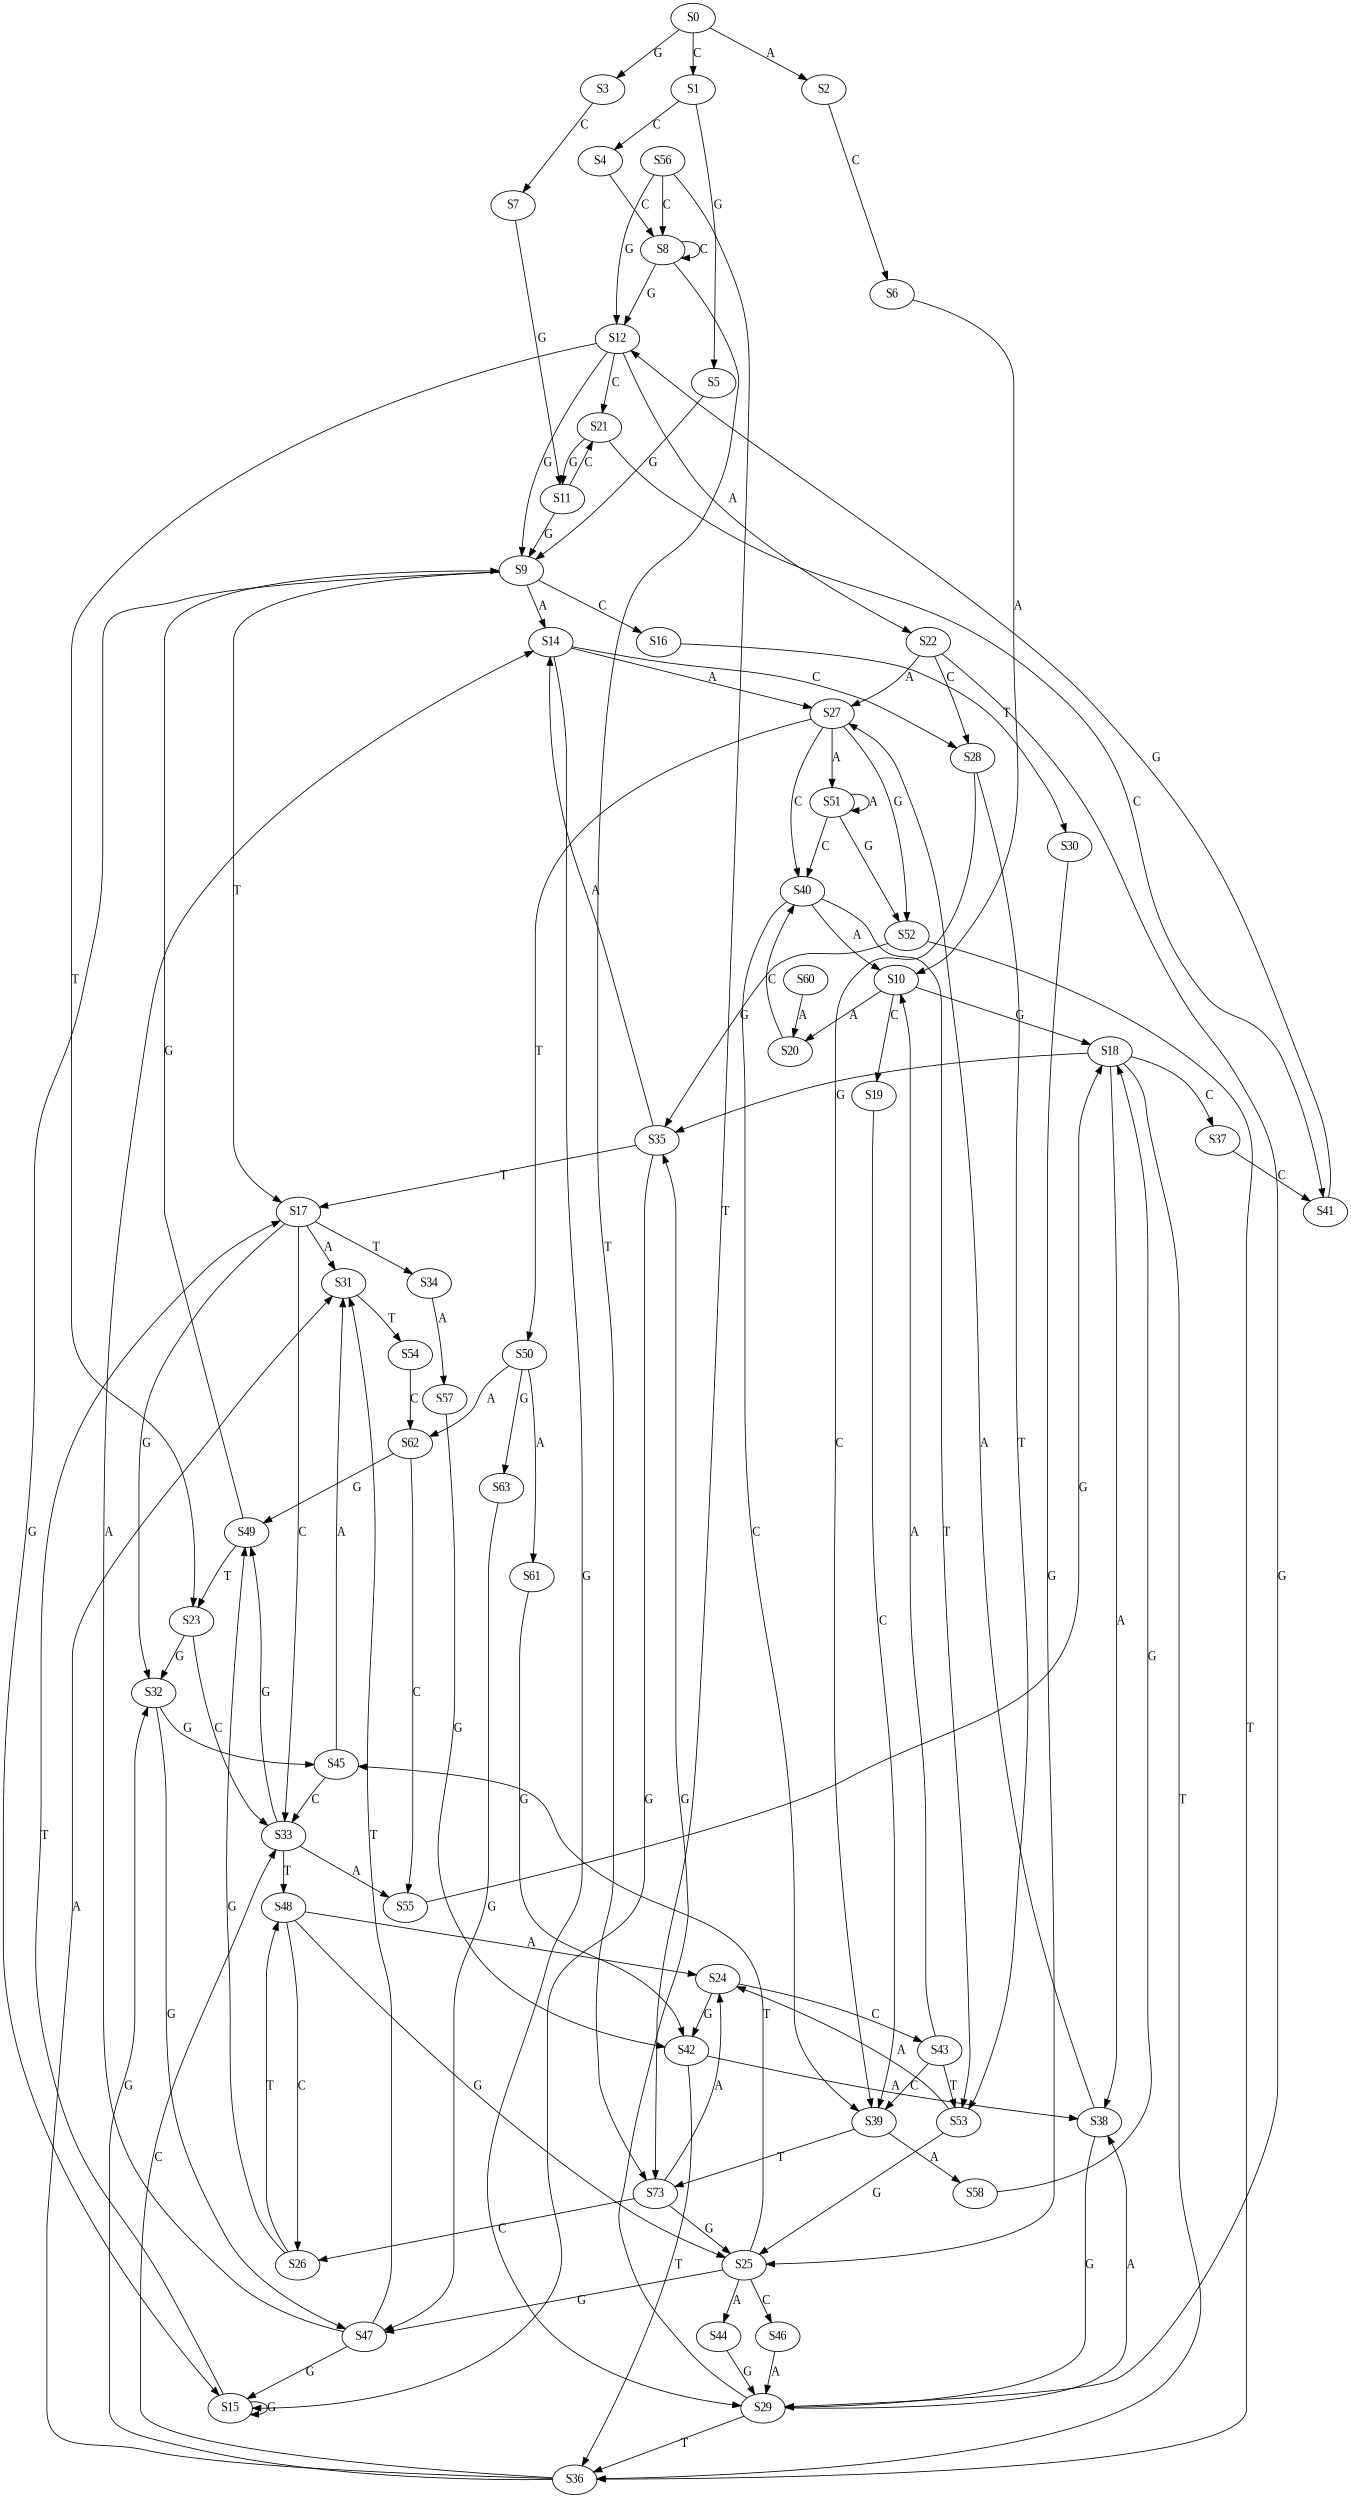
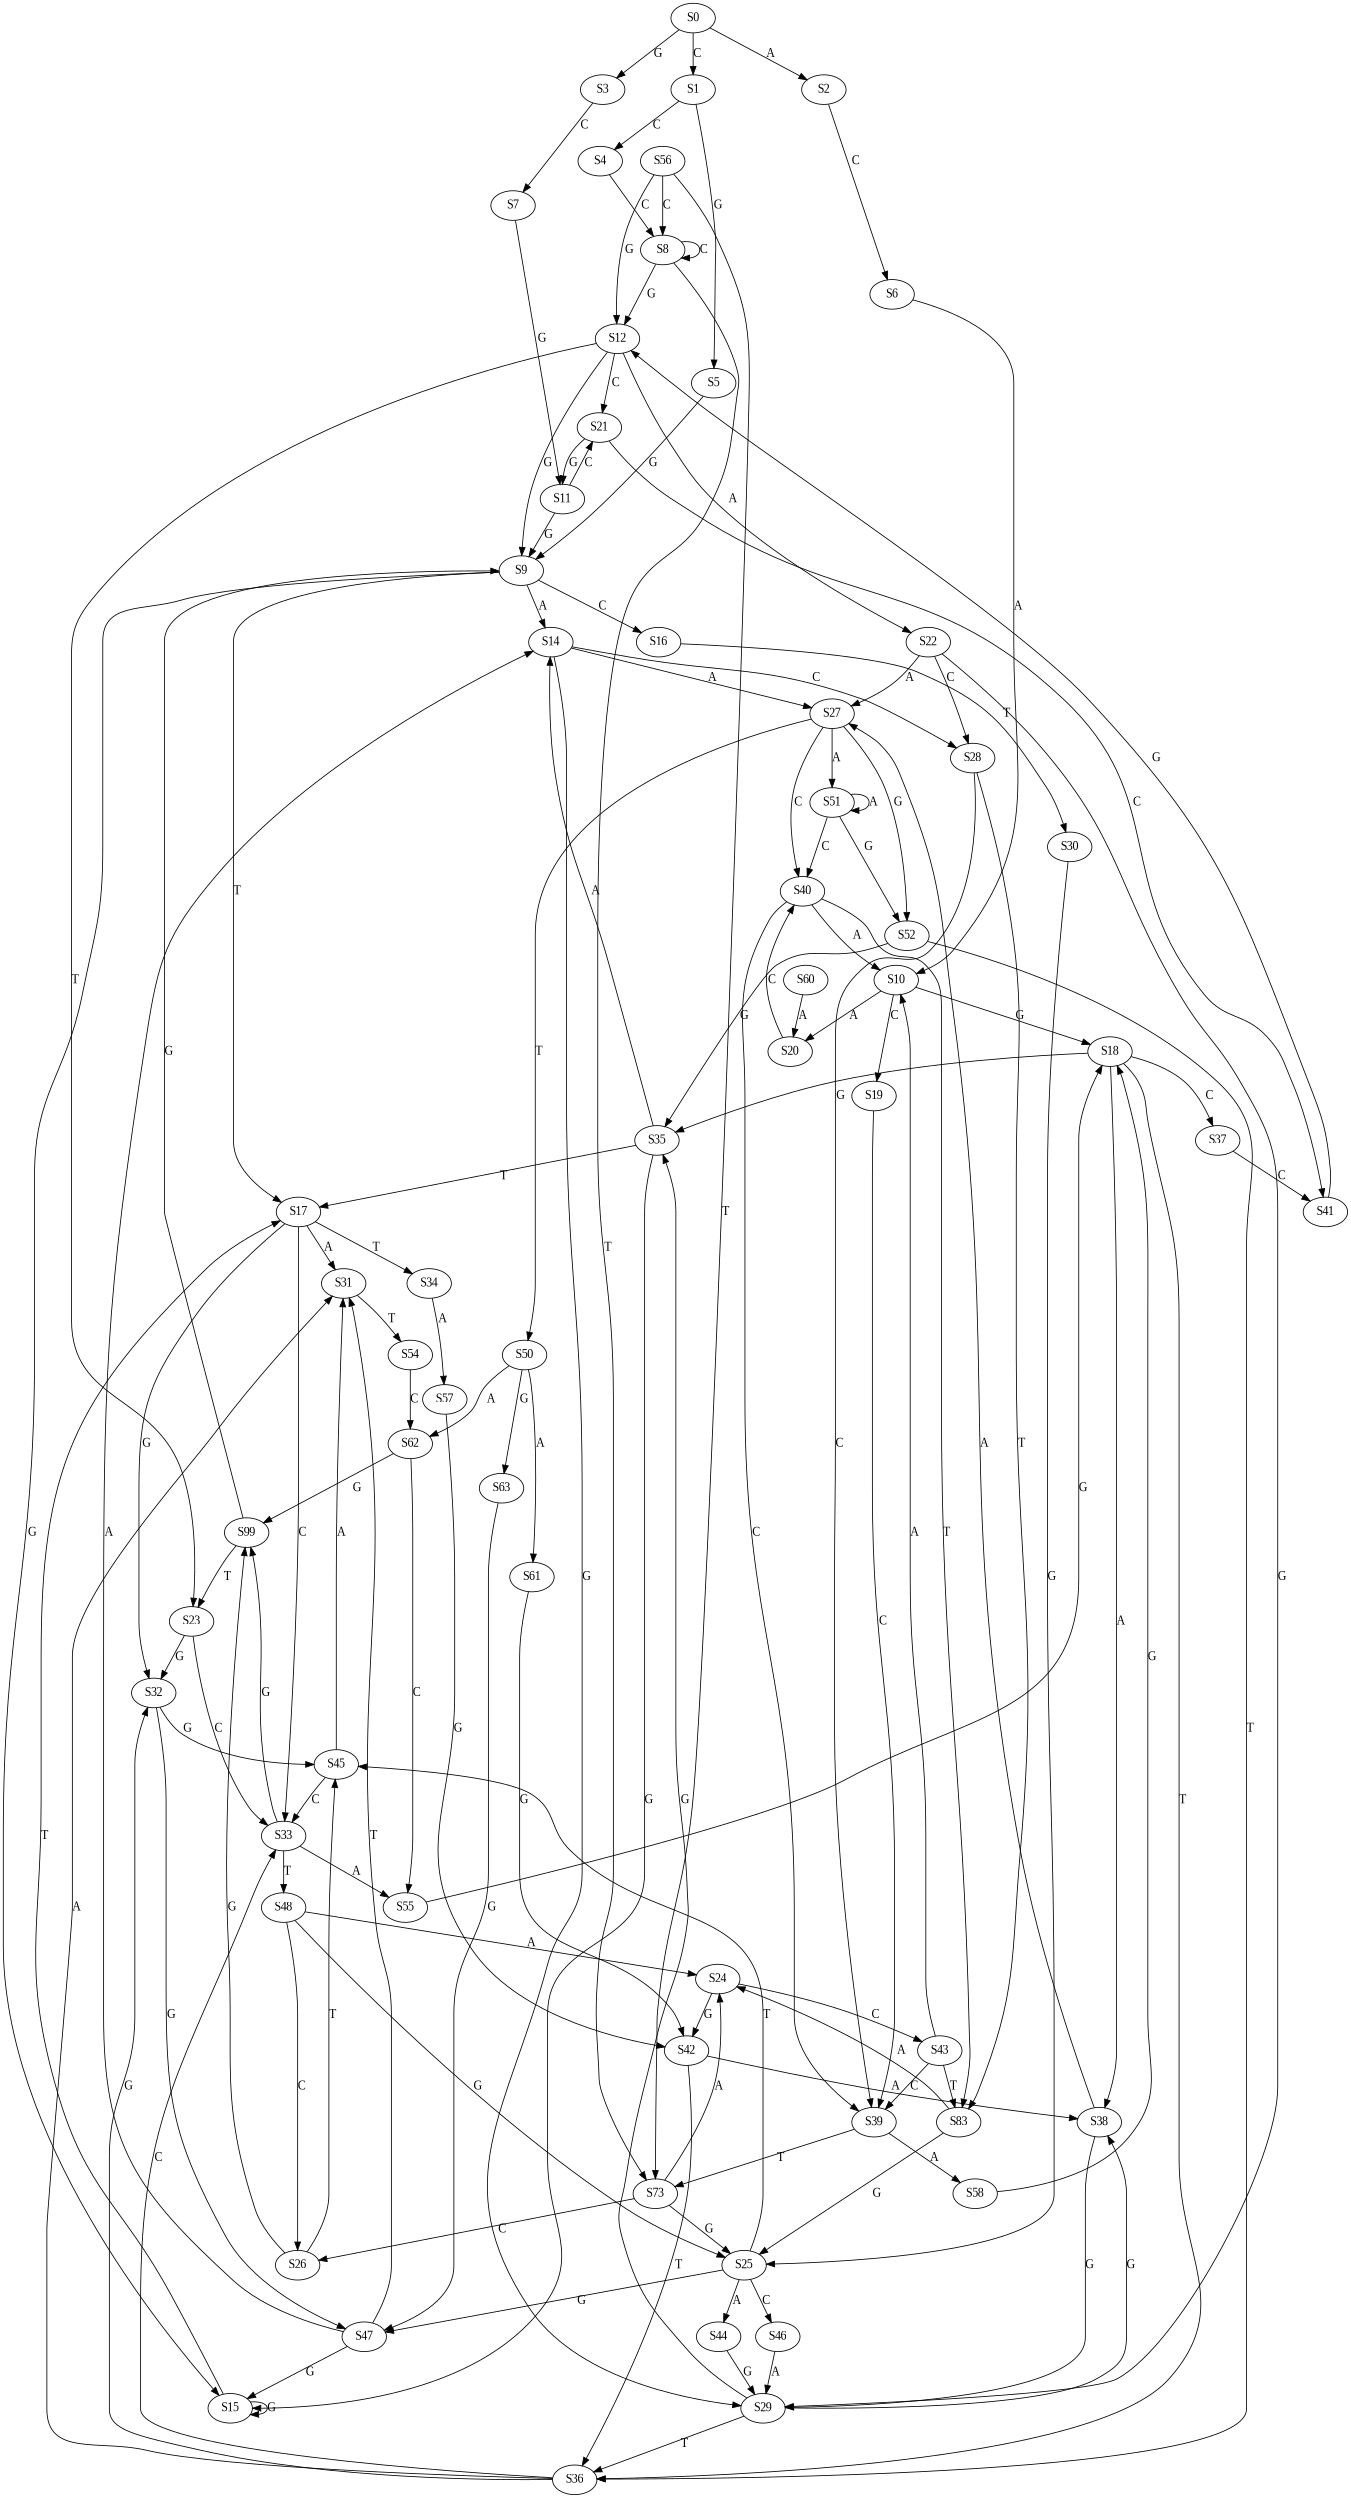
(247, 1533) -> (247, 1533)
(266, 2093) -> (329, 2022)
(959, 2122) -> (959, 2122)
(1131, 2265) -> (1131, 2265)
